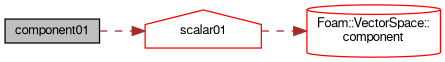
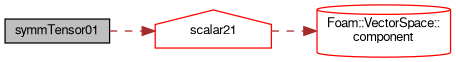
(52, 31) -> (57, 31)
(203, 31) -> (213, 31)
